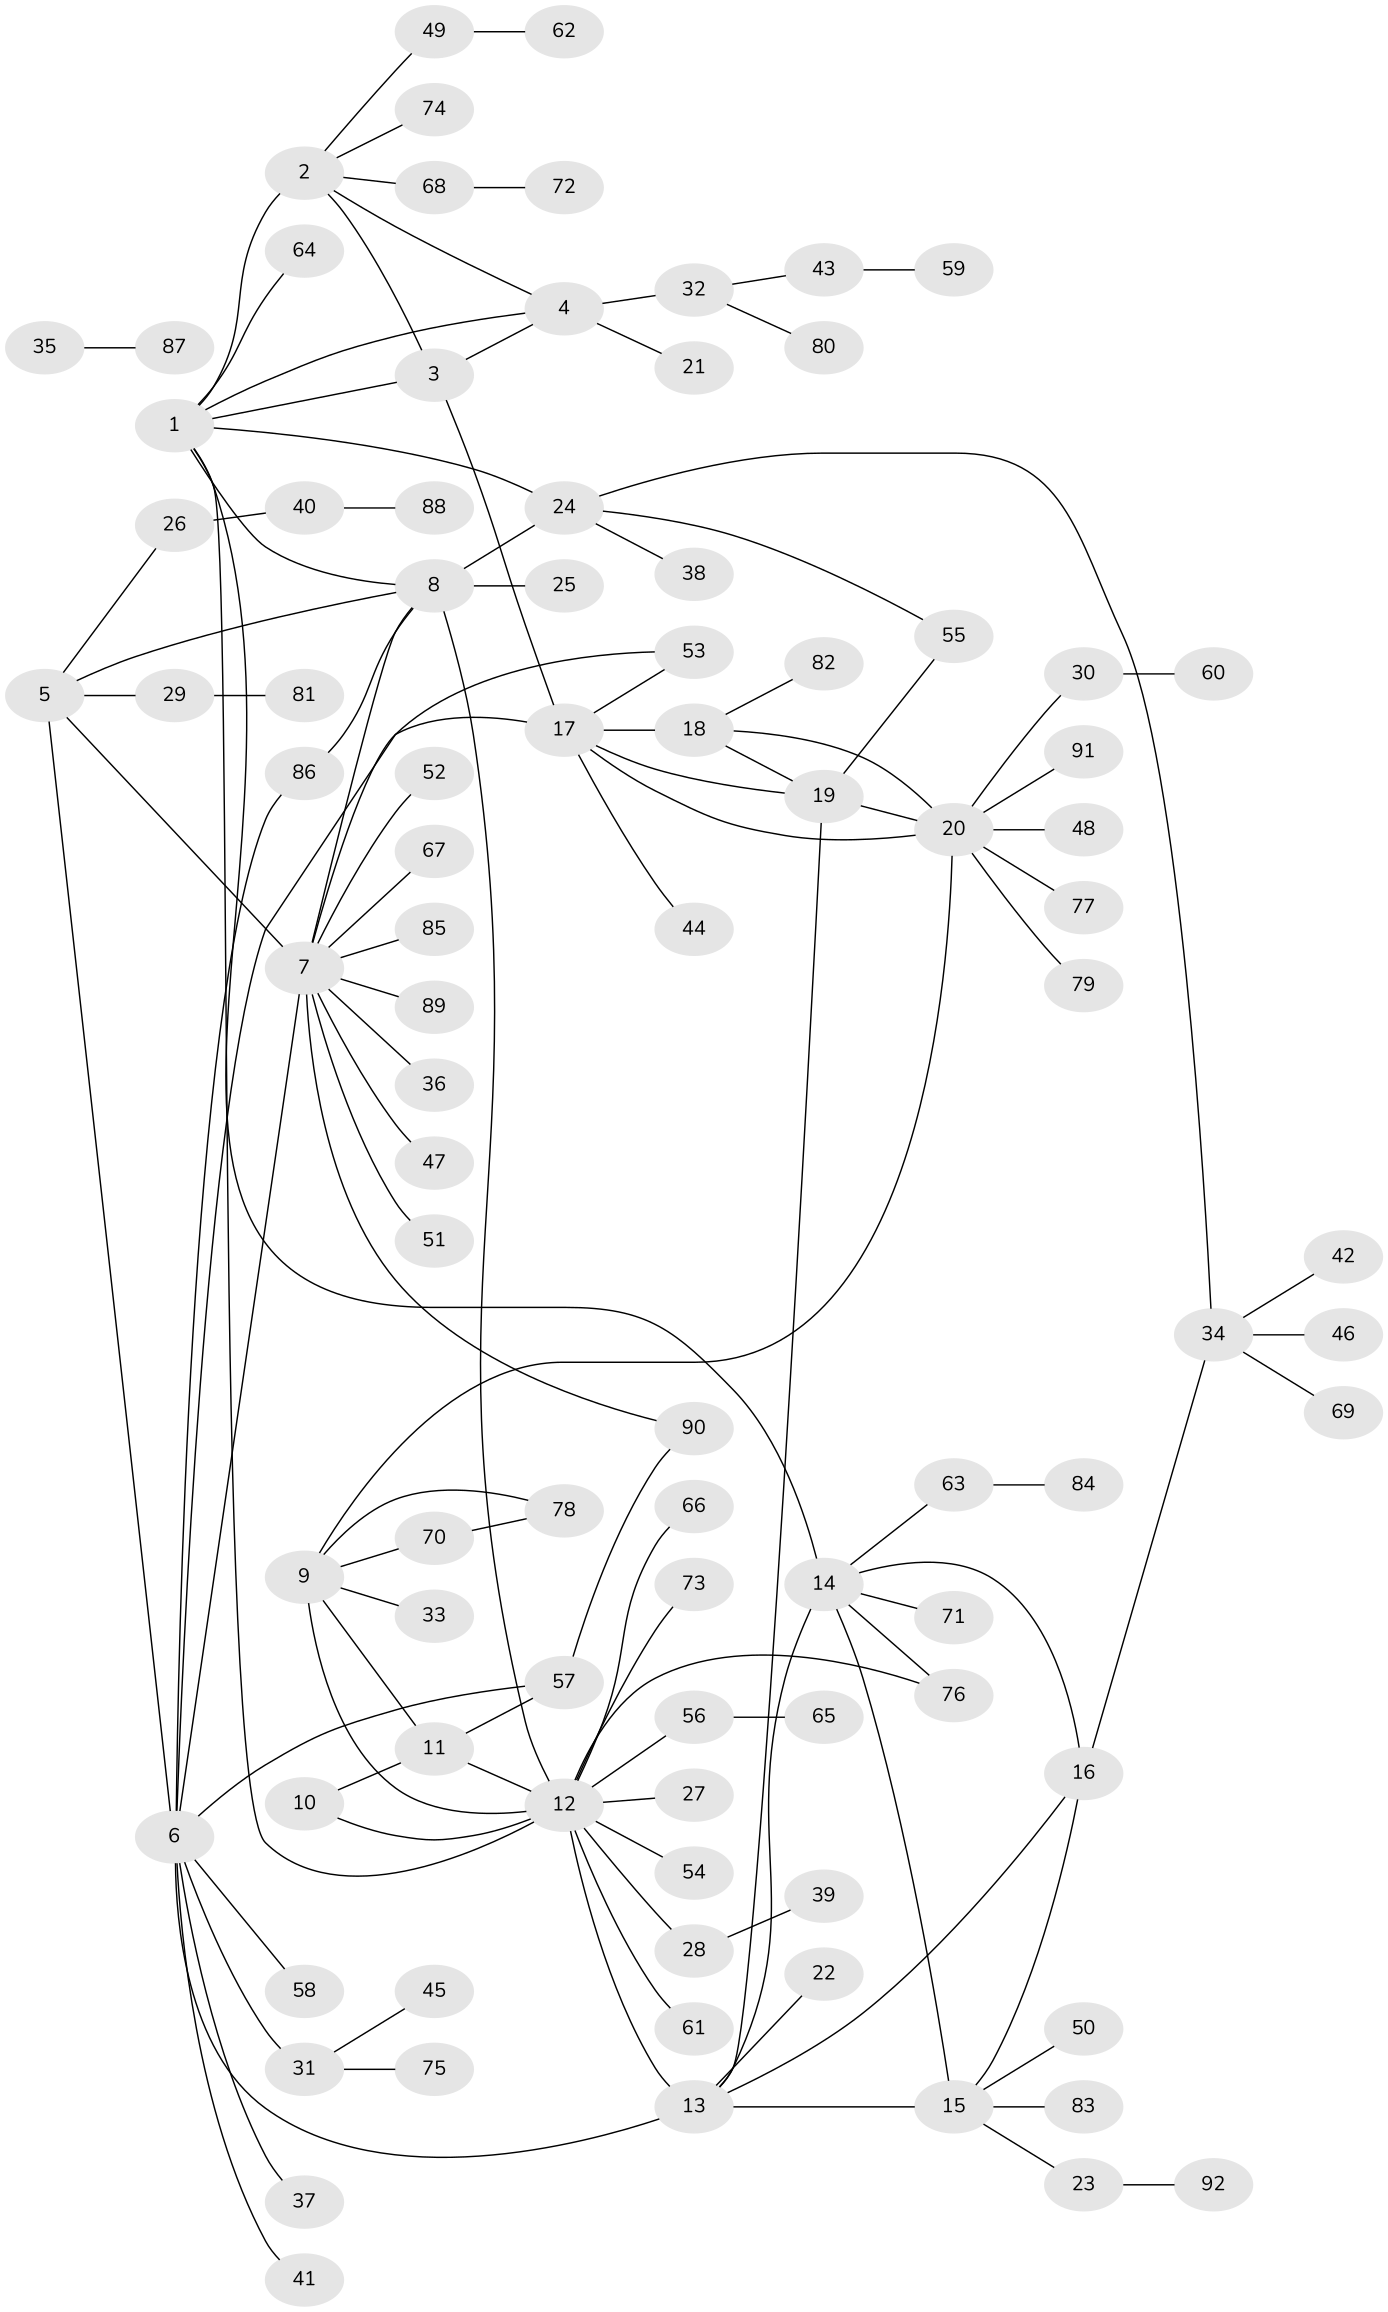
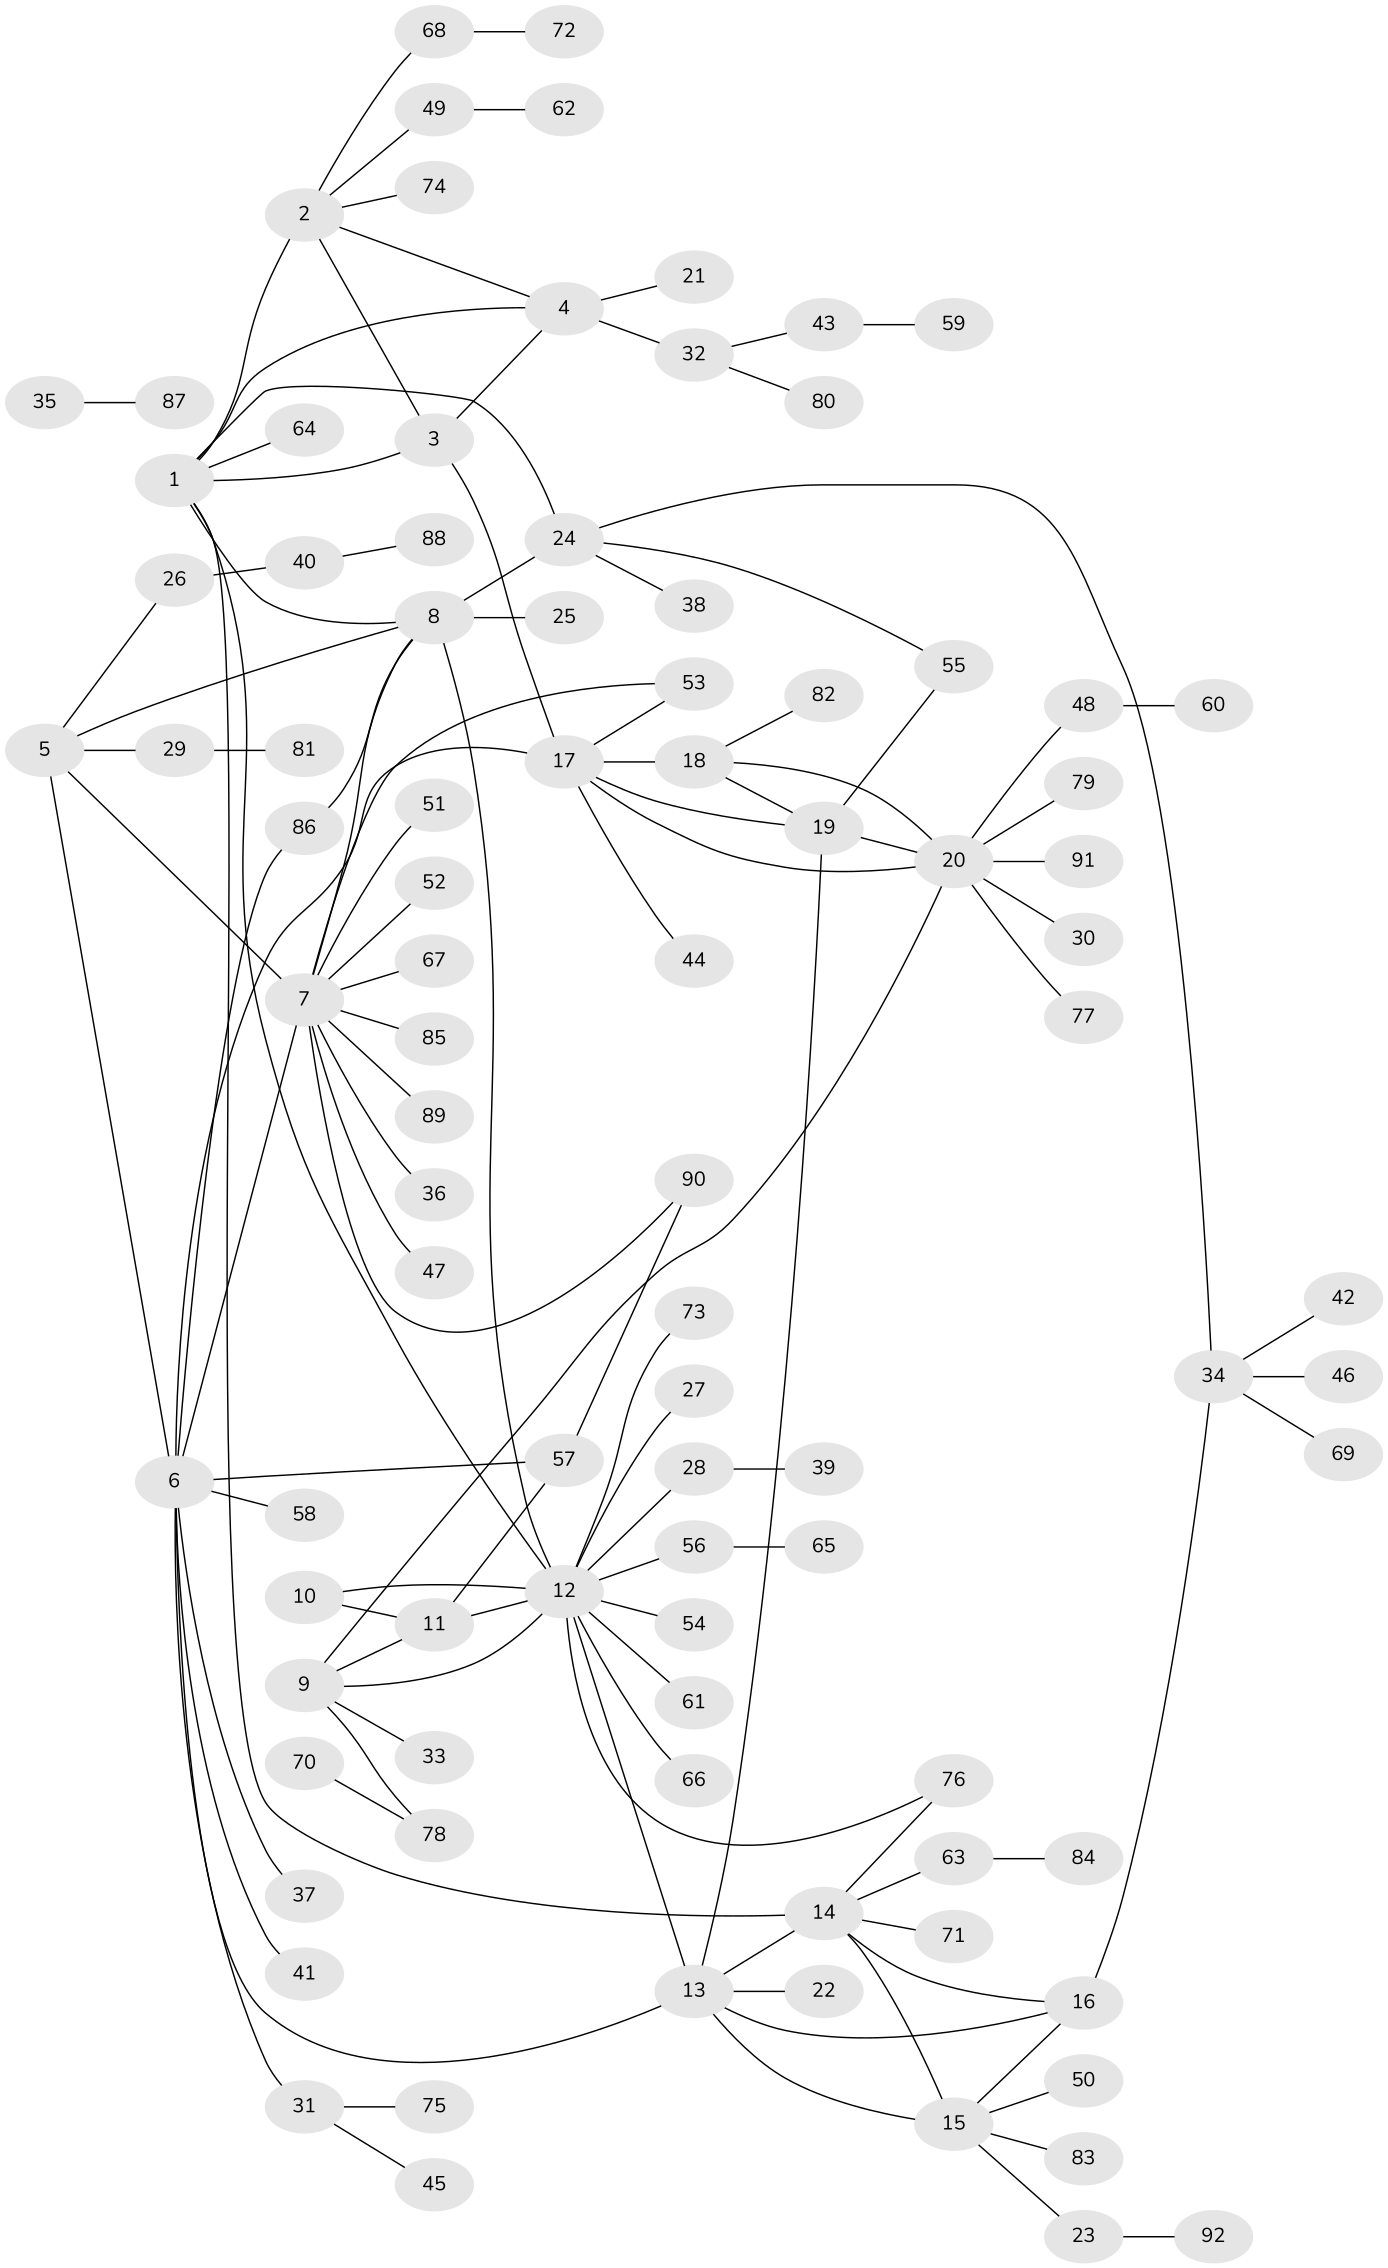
(1149, 674) -> (1149, 706)
(370, 1558) -> none
